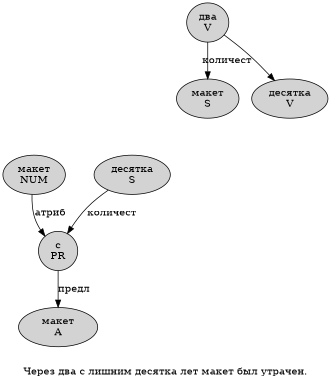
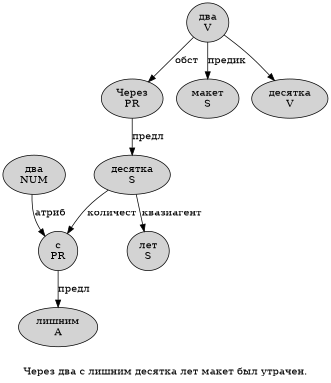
(227, 61) -> (227, 61)
none -> (132, 99)
(34, 175) -> (34, 175)
none -> (148, 251)
(58, 327) -> (58, 327)
